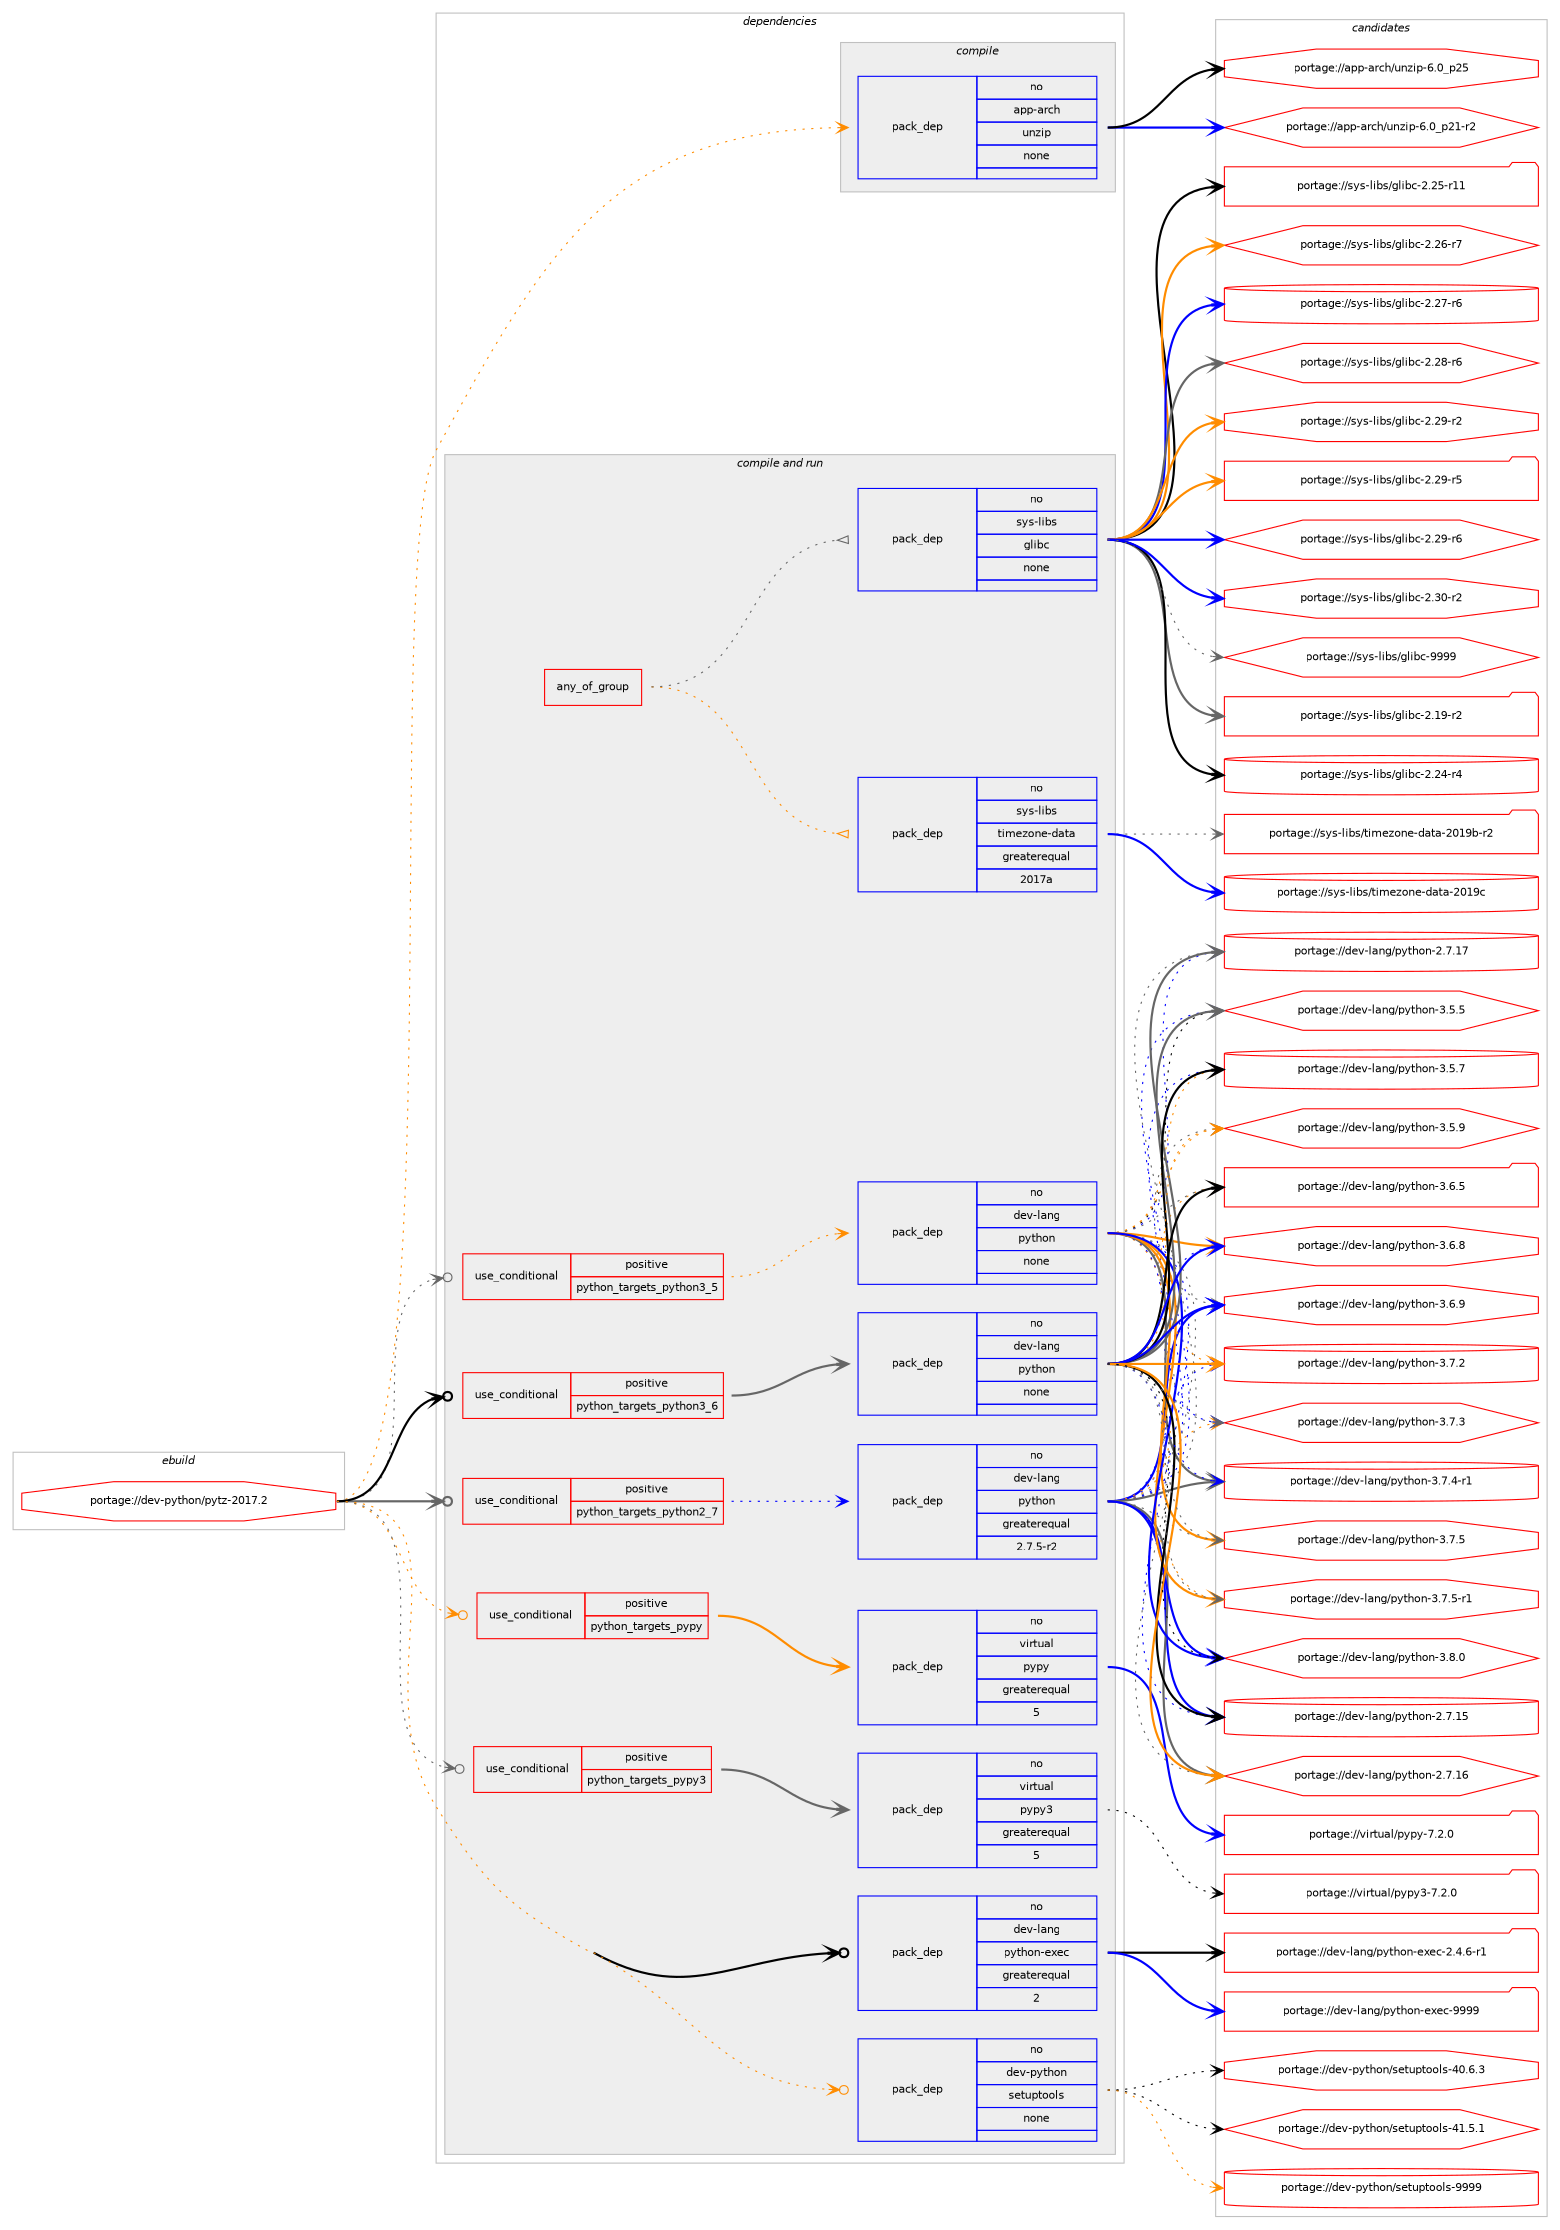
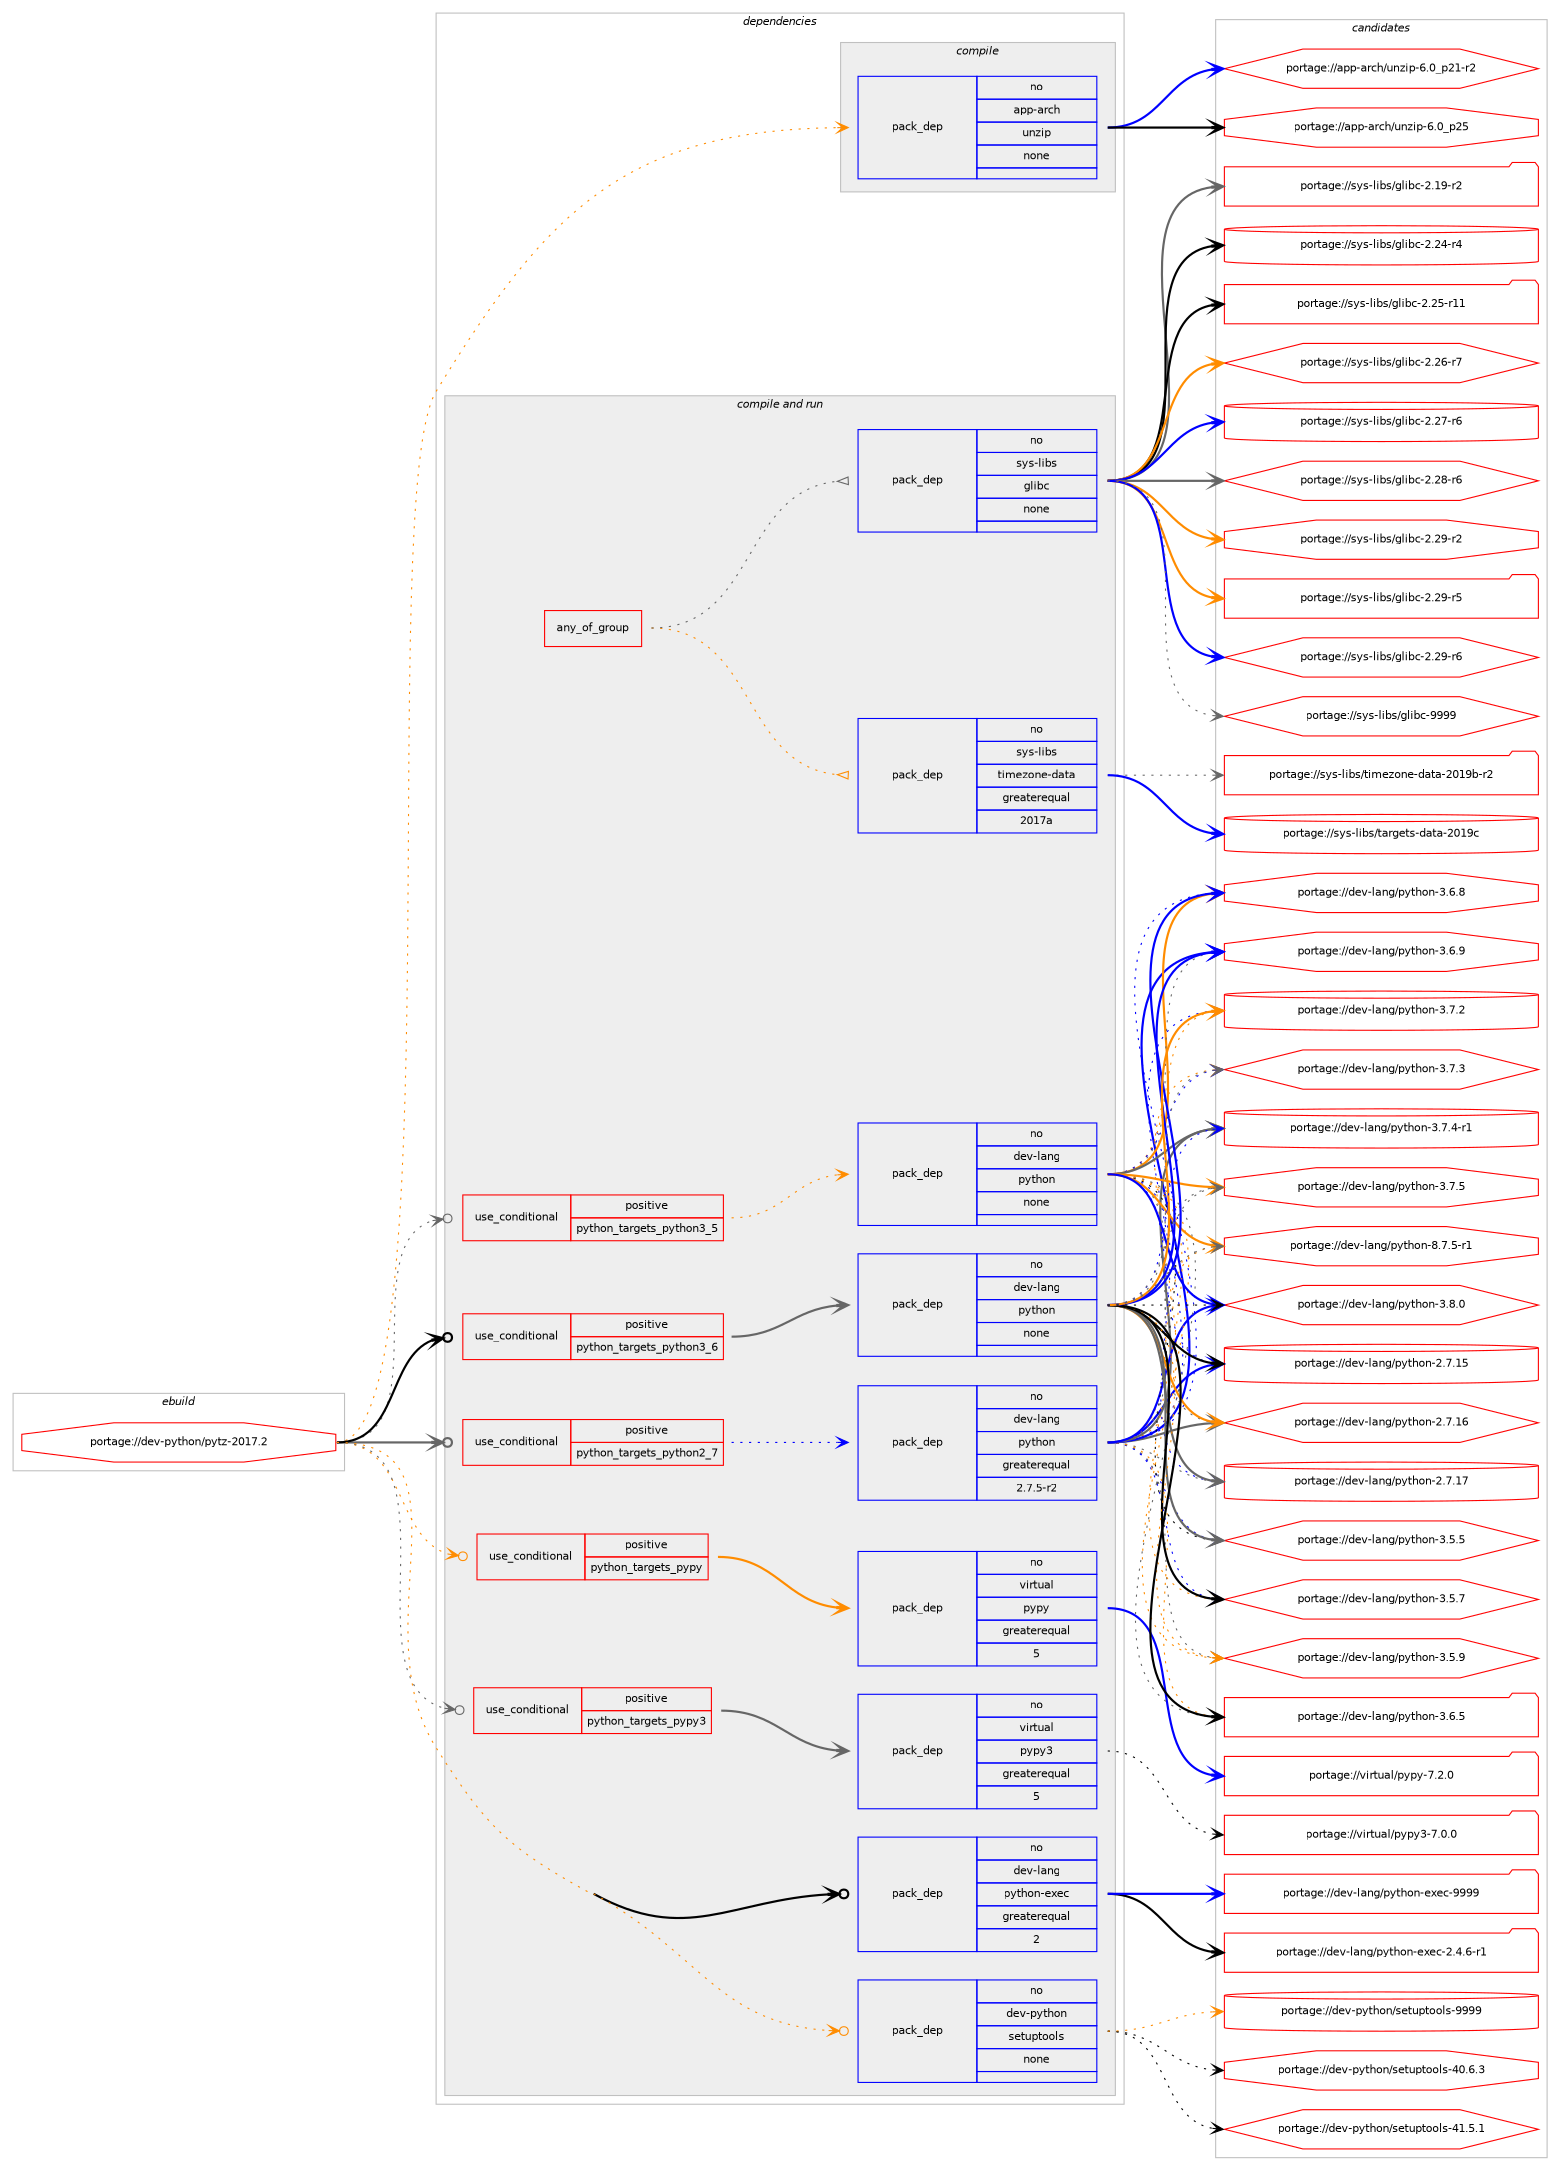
(1381, 599) -> none
(1381, 893) -> (1381, 834)
(1381, 1070) -> (1381, 1599)
(1381, 1599) -> (1381, 1246)
(1381, 1894) -> (1381, 1835)
